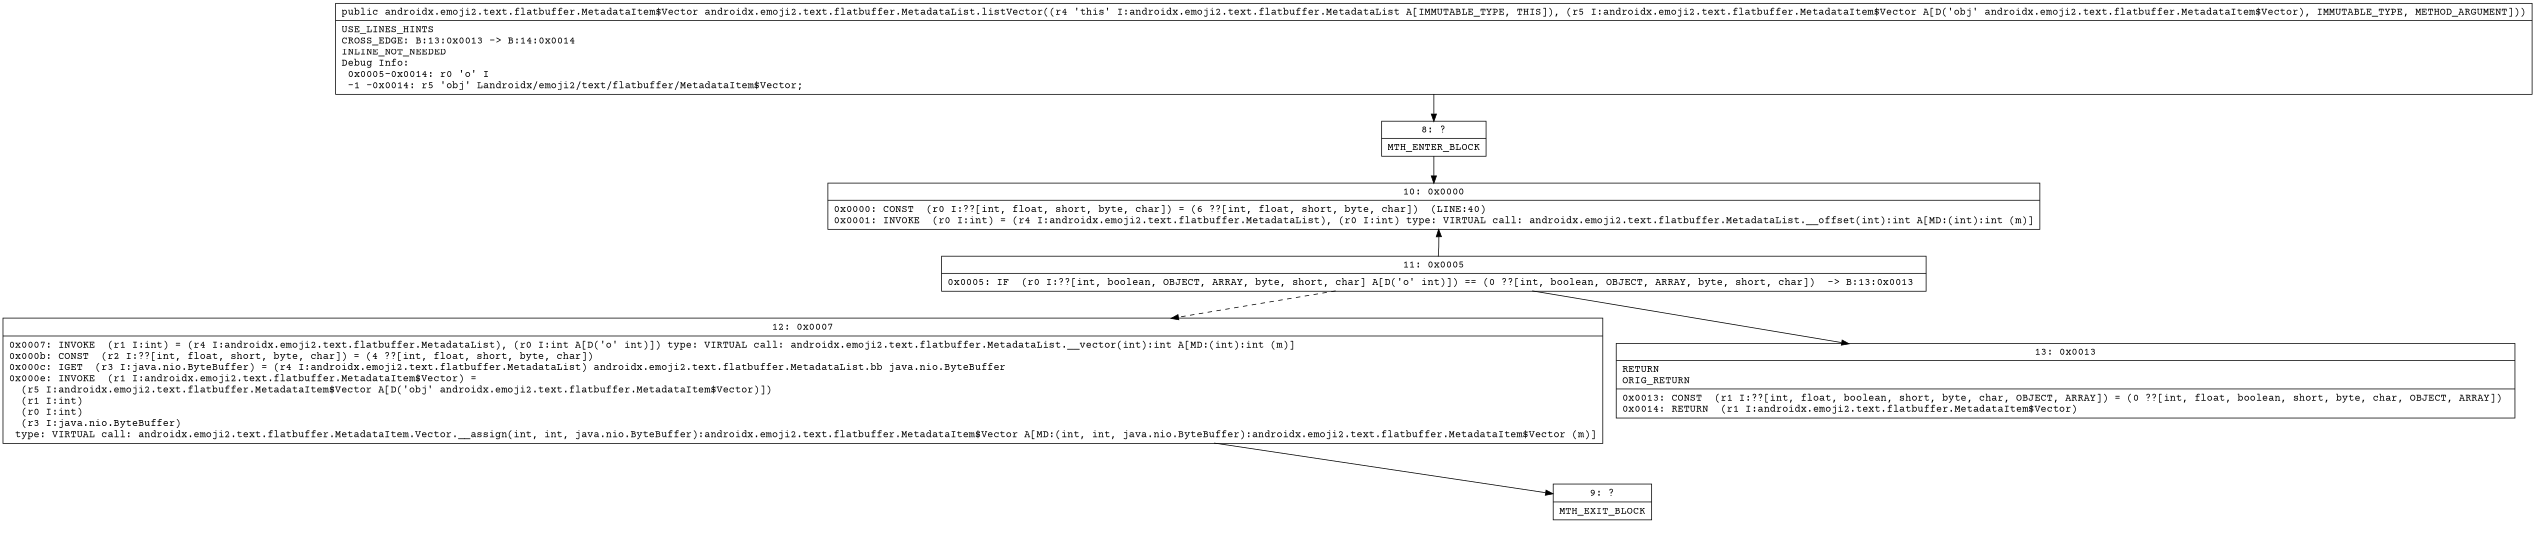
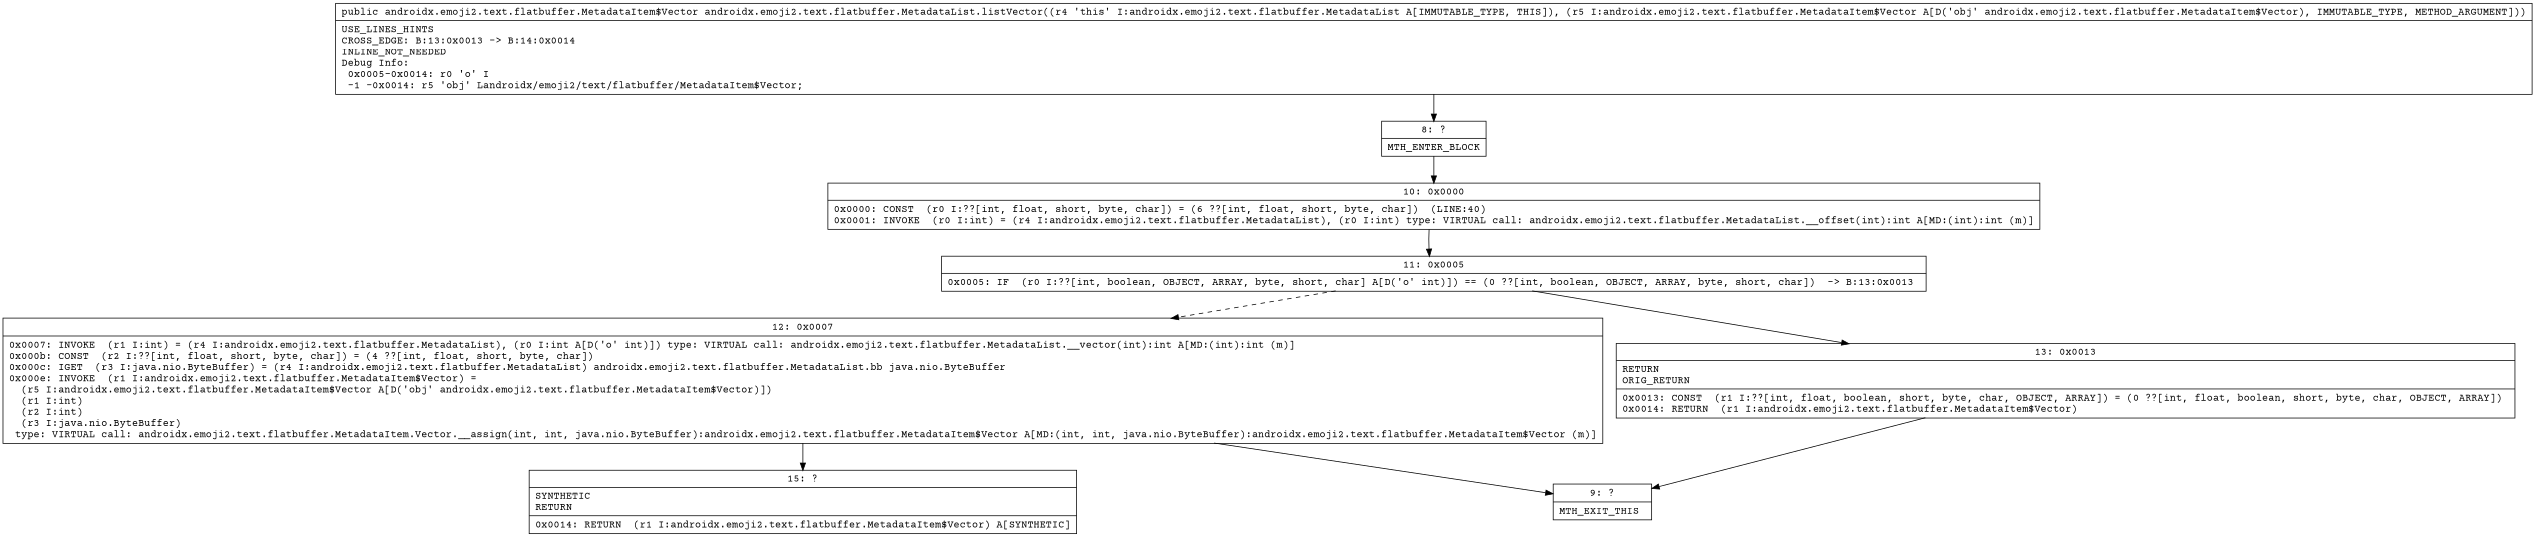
(1439, 247) -> (1429, 239)
(46, 412) -> (46, 412)
none -> (1792, 452)
none -> (803, 502)
(1602, 511) -> (1599, 511)
